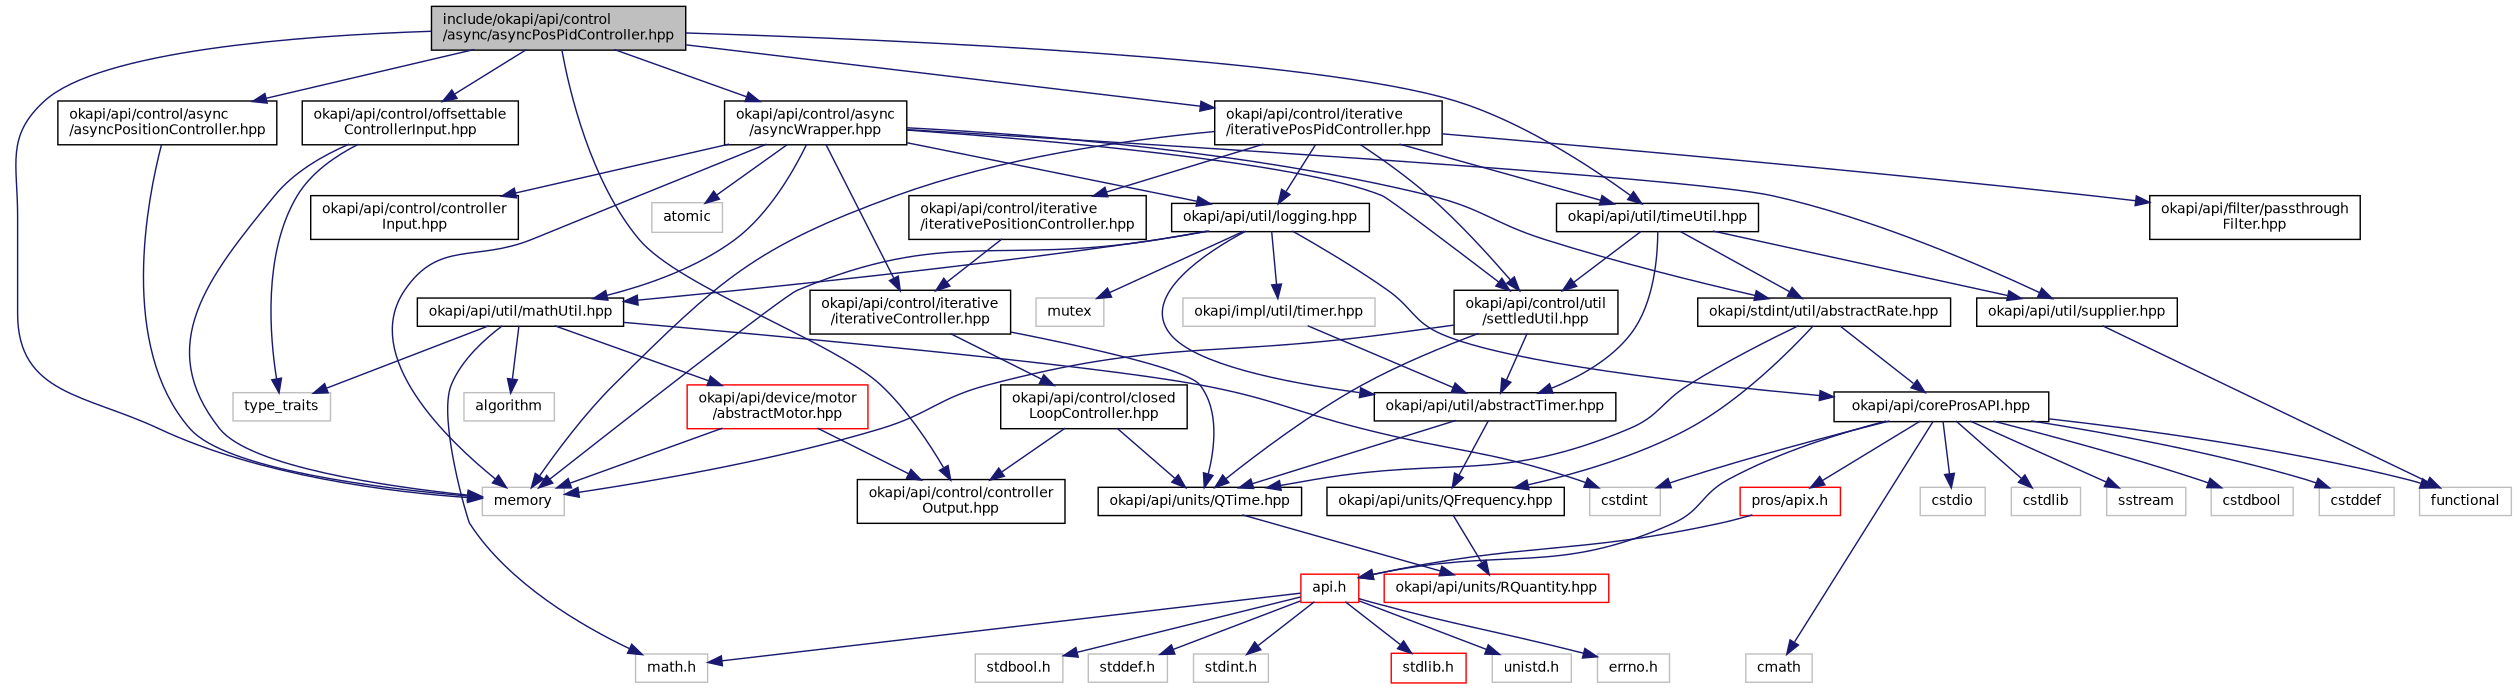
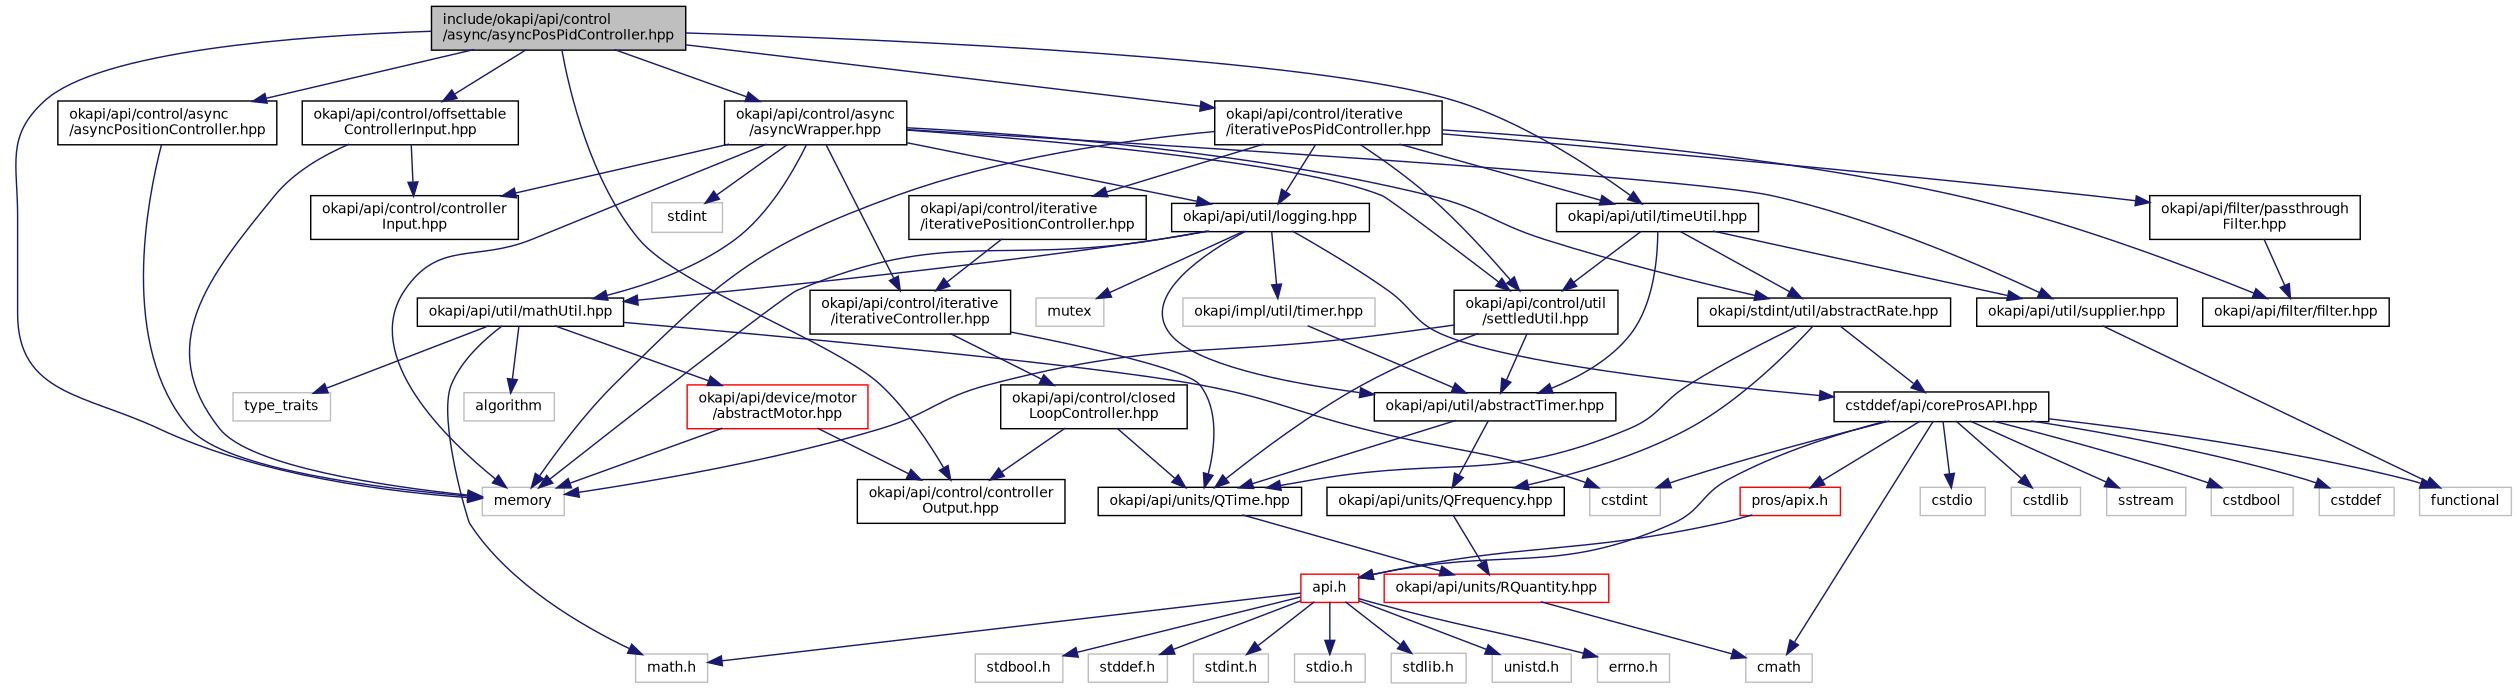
(687, 218) -> (687, 218)
(278, 245) -> (412, 163)
none -> (2296, 312)
(1941, 407) -> (1941, 407)
none -> (1636, 628)
none -> (1330, 668)
(1429, 668) -> (1429, 668)
